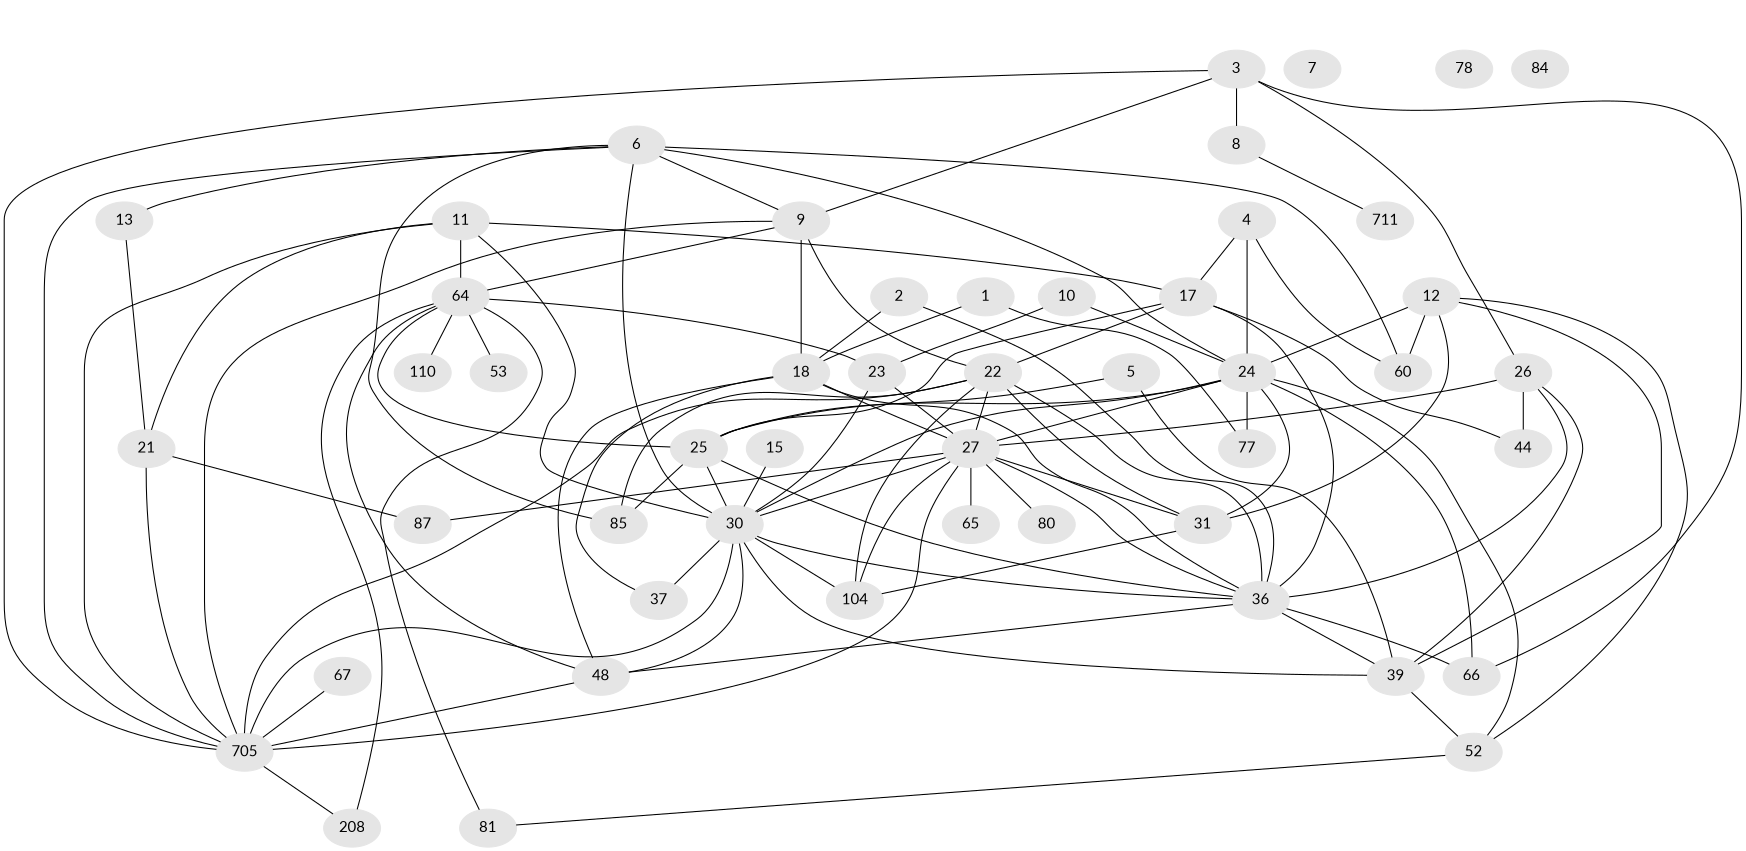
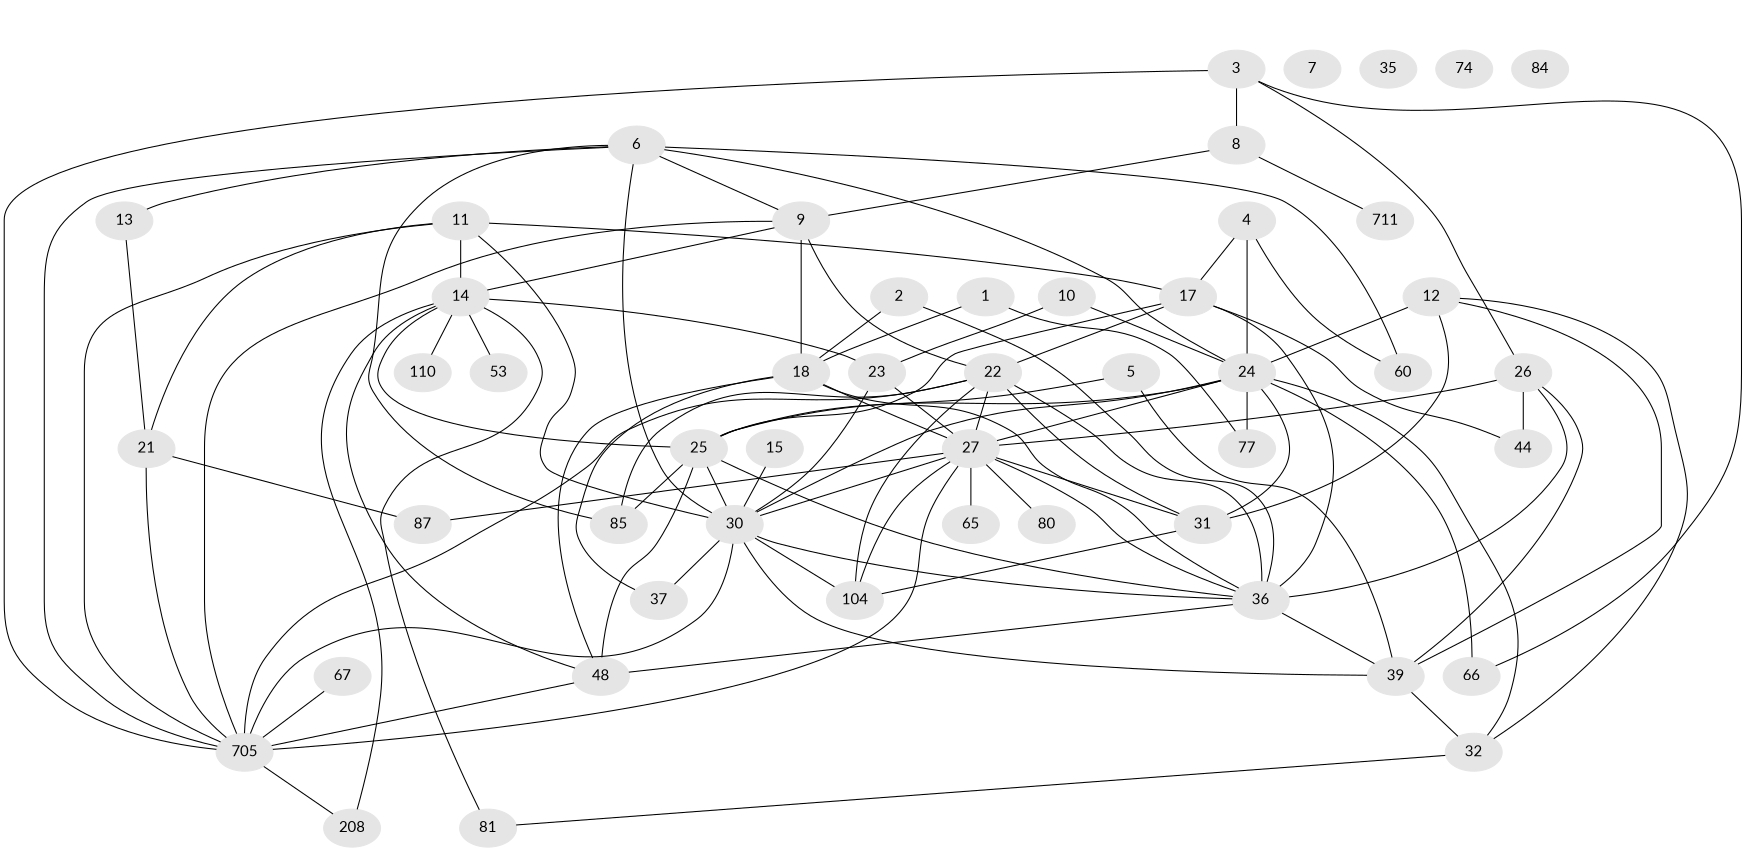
none -> (1388, 69)
(1464, 69) -> (1464, 69)
(1019, 145) -> (1019, 183)
(461, 297) -> (461, 297)
(1417, 335) -> none
(718, 634) -> (640, 560)
(1369, 634) -> none
(1474, 752) -> (1474, 752)
